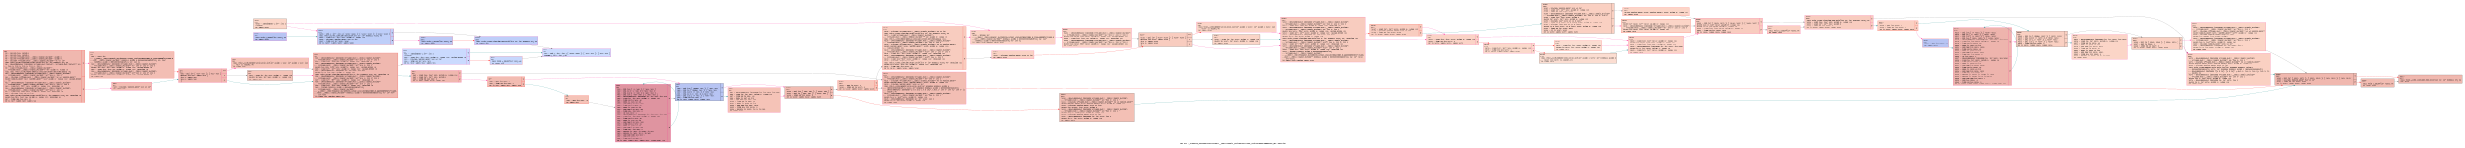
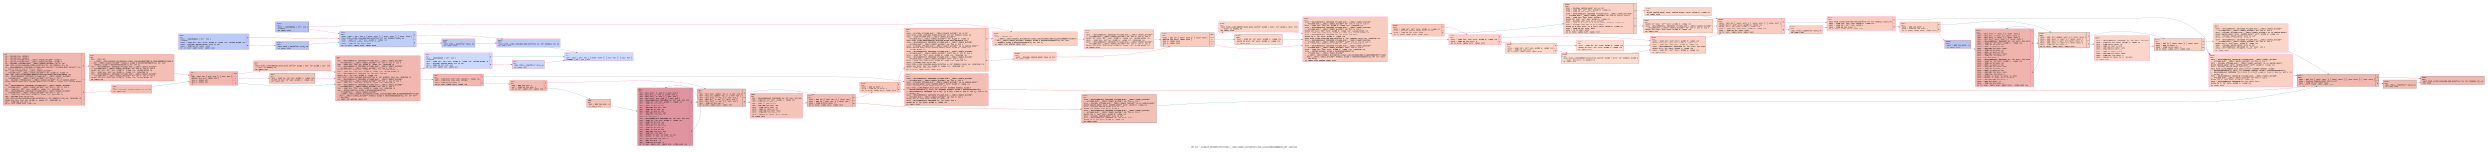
(270, 24) -> (292, 27)
none -> (214, 42)
(699, 92) -> (722, 98)
